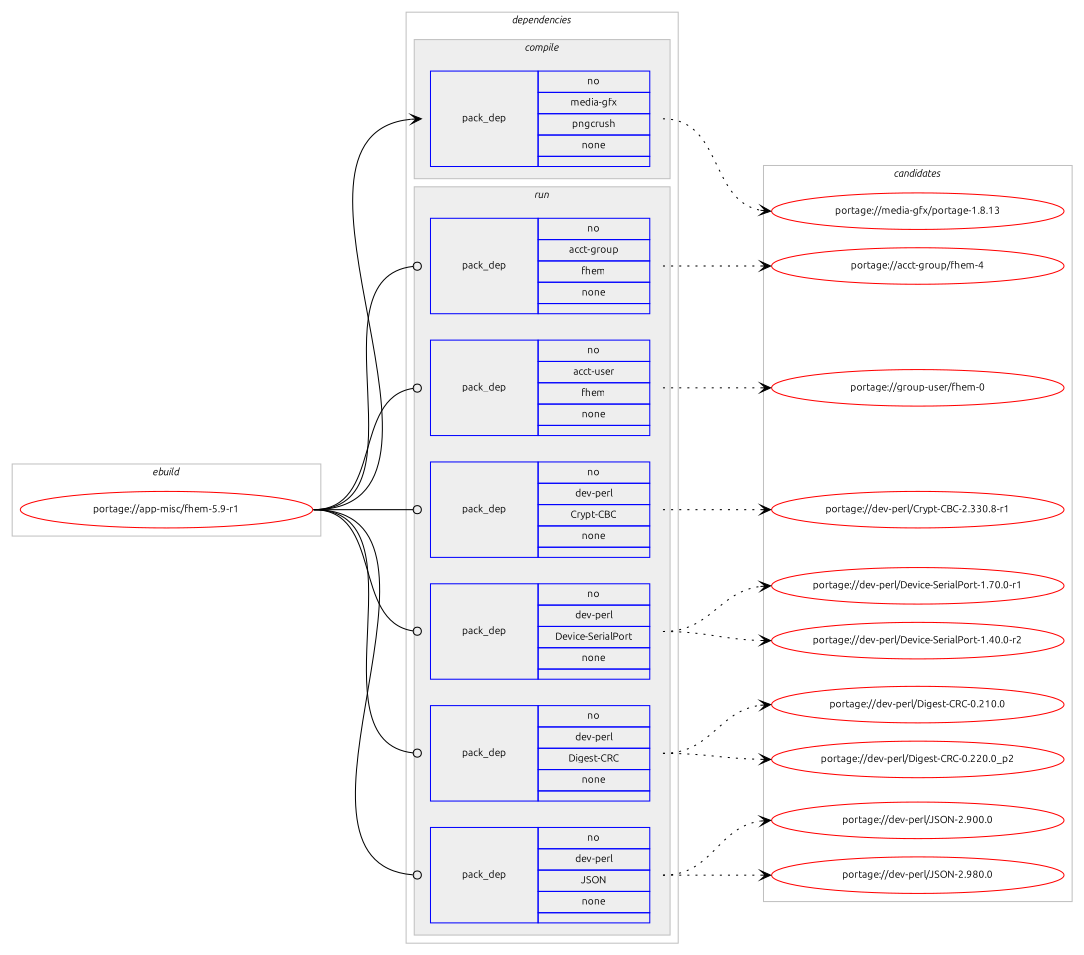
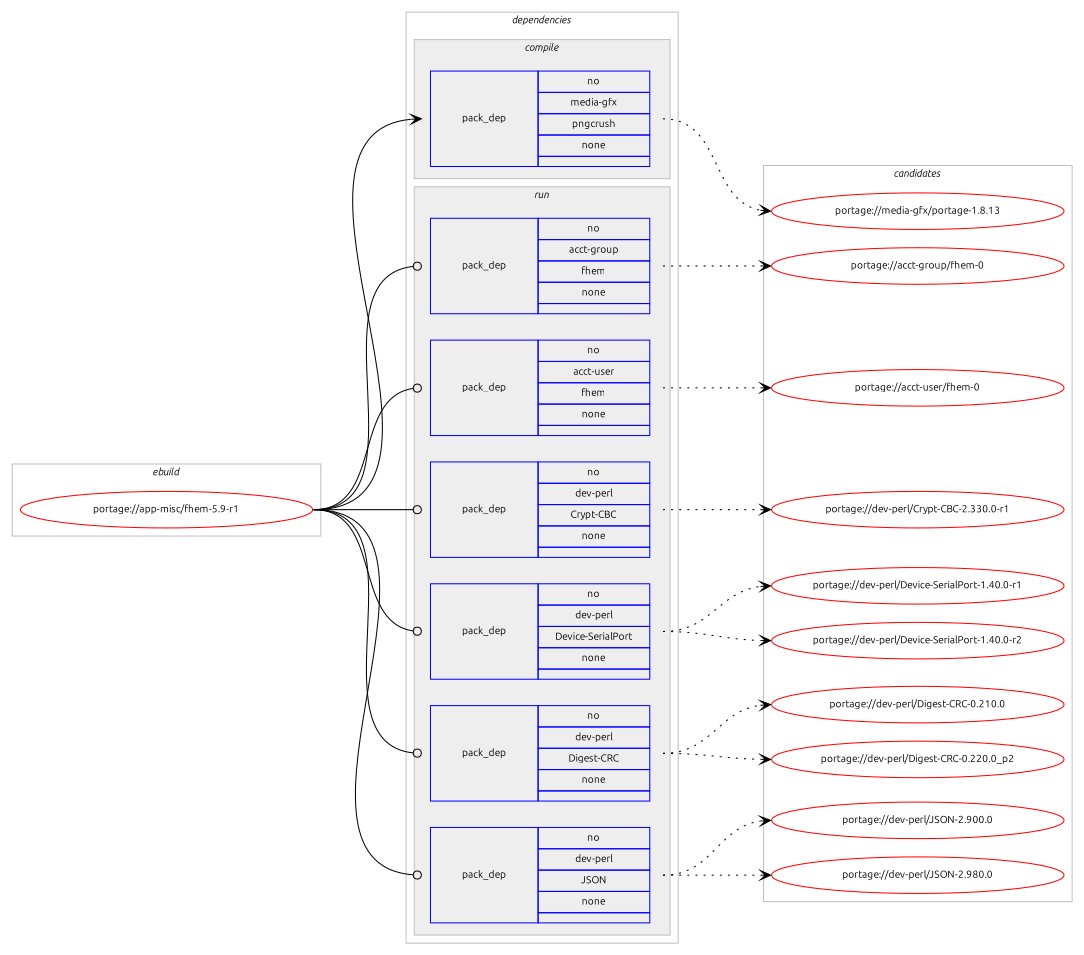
(918, 266) -> (918, 266)
(918, 388) -> (918, 388)
(918, 510) -> (918, 510)
(918, 586) -> (918, 586)
